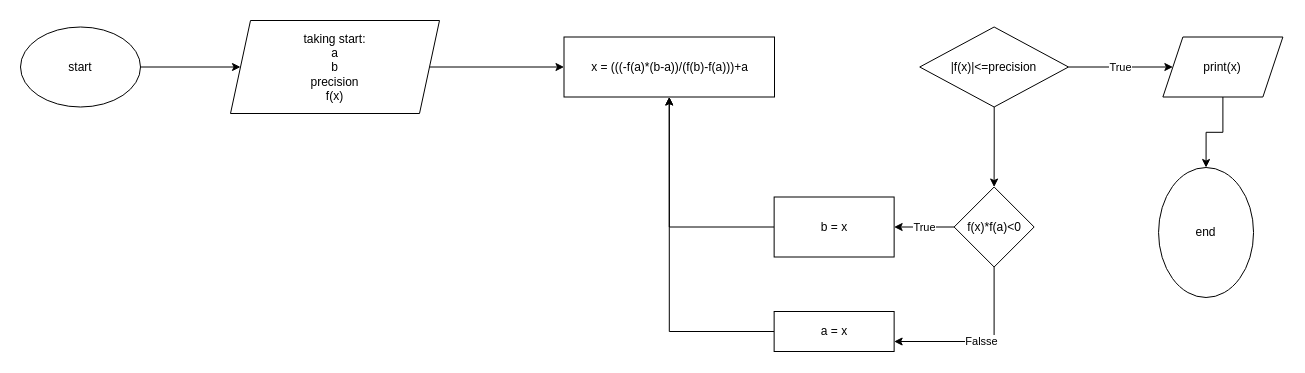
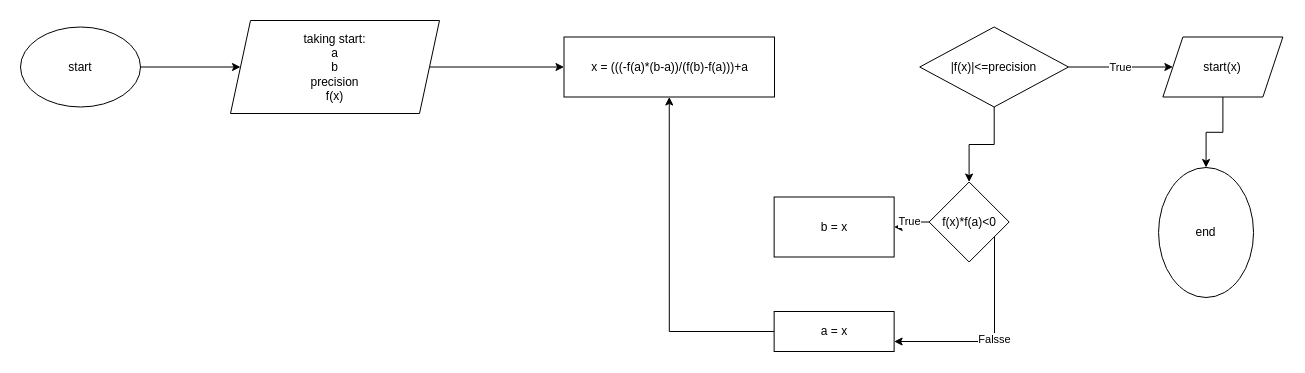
(1223, 68) -> (1223, 68)
(723, 227) -> none
(994, 227) -> (969, 222)
